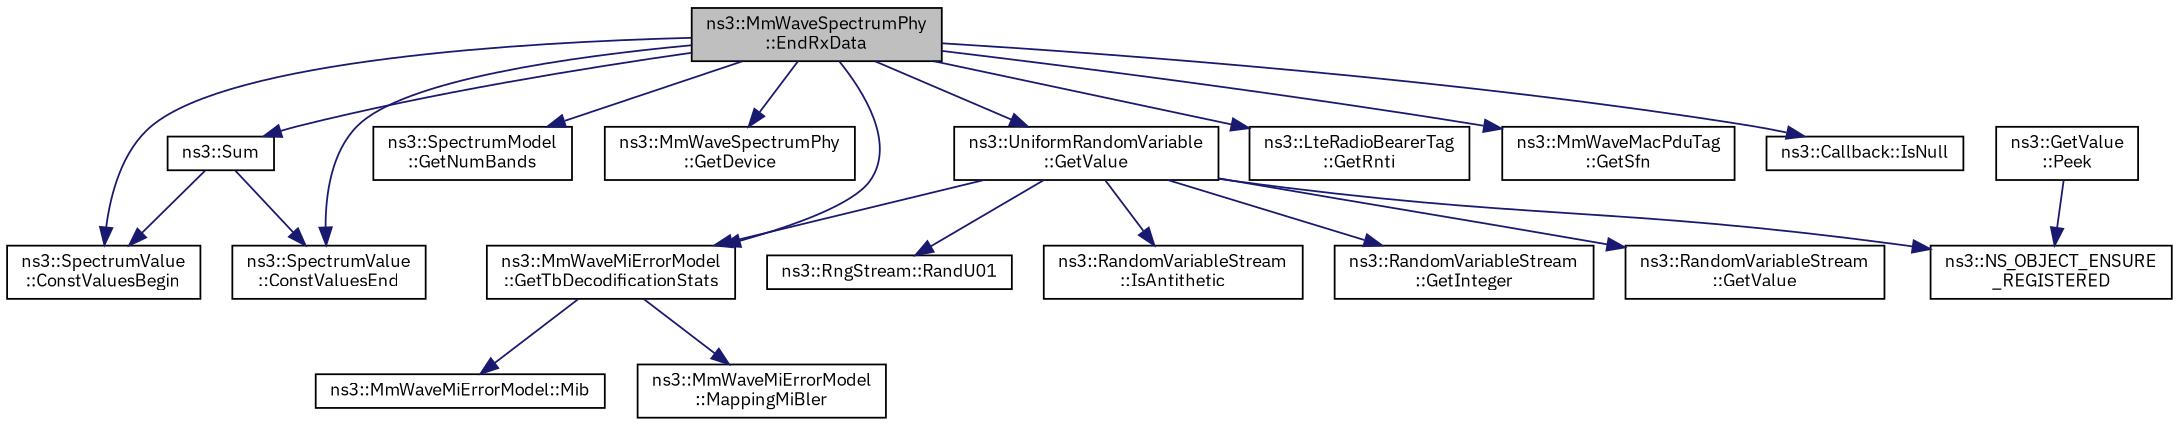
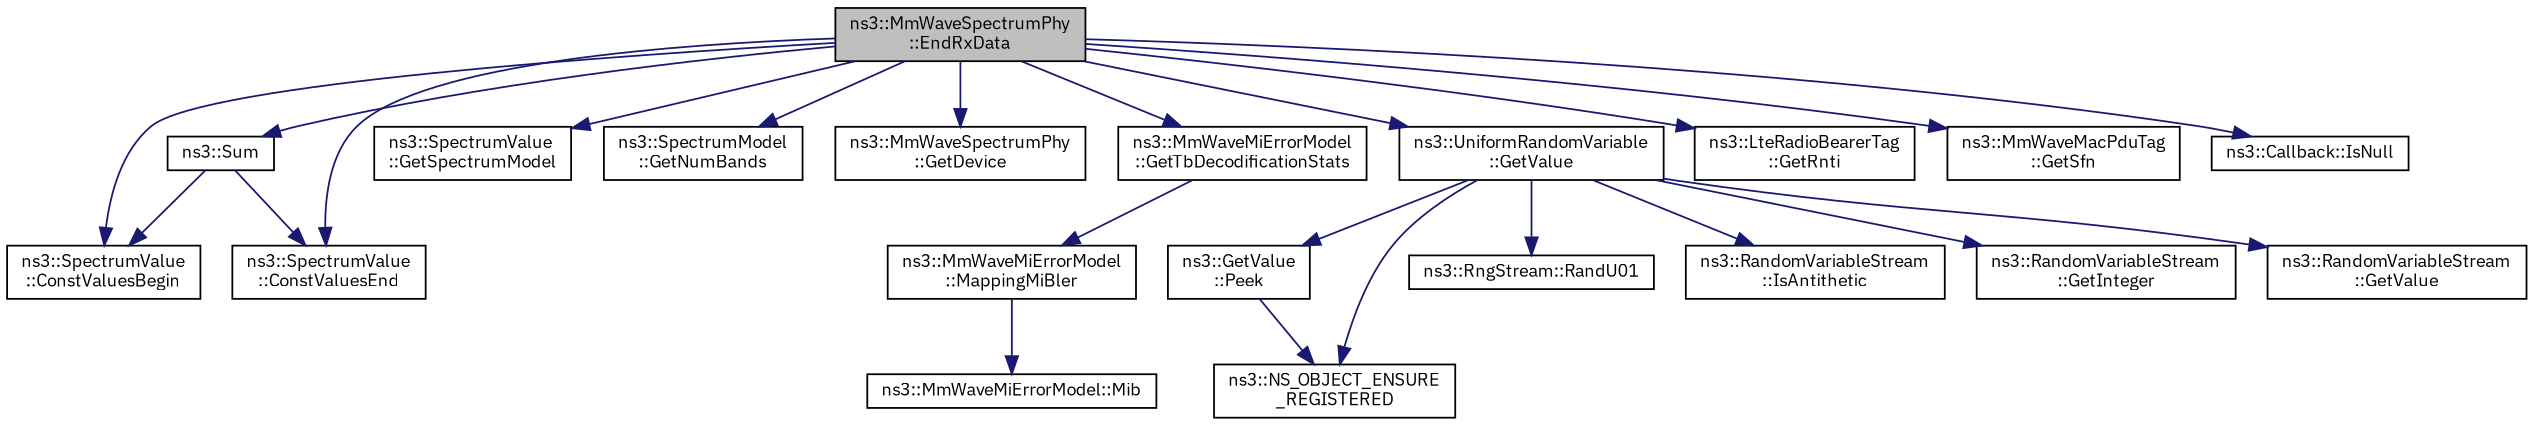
none -> (473, 153)
(858, 211) -> (1393, 210)
(537, 331) -> (1012, 327)
